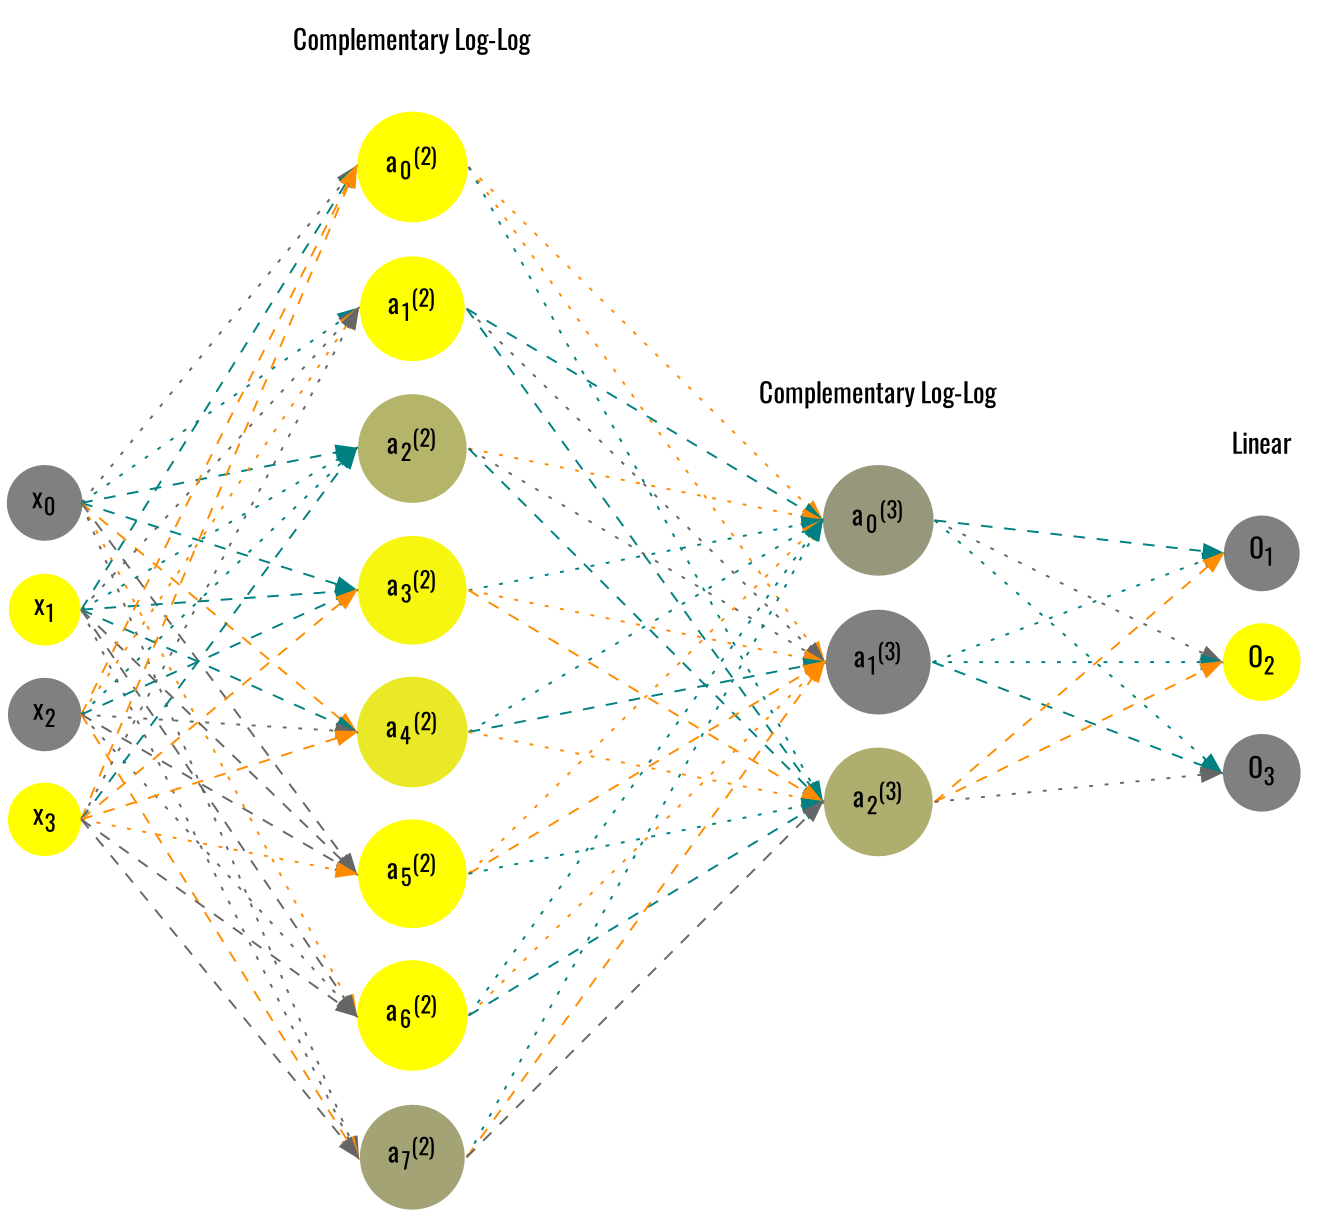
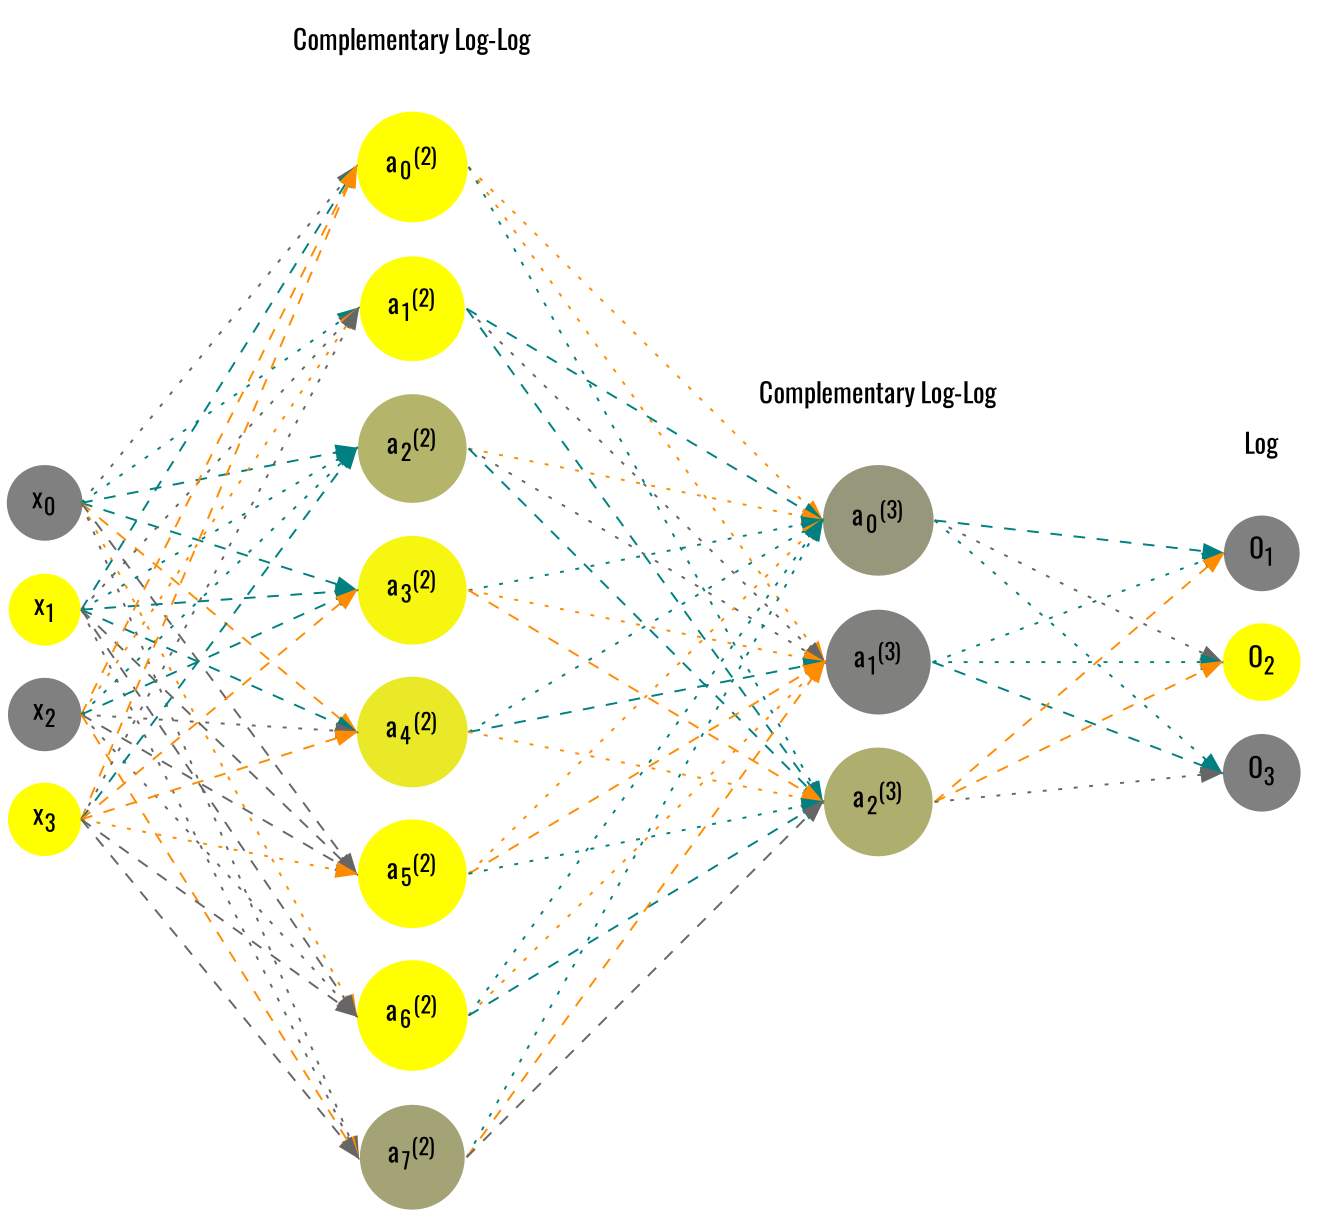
(1262, 447) -> (1262, 447)
